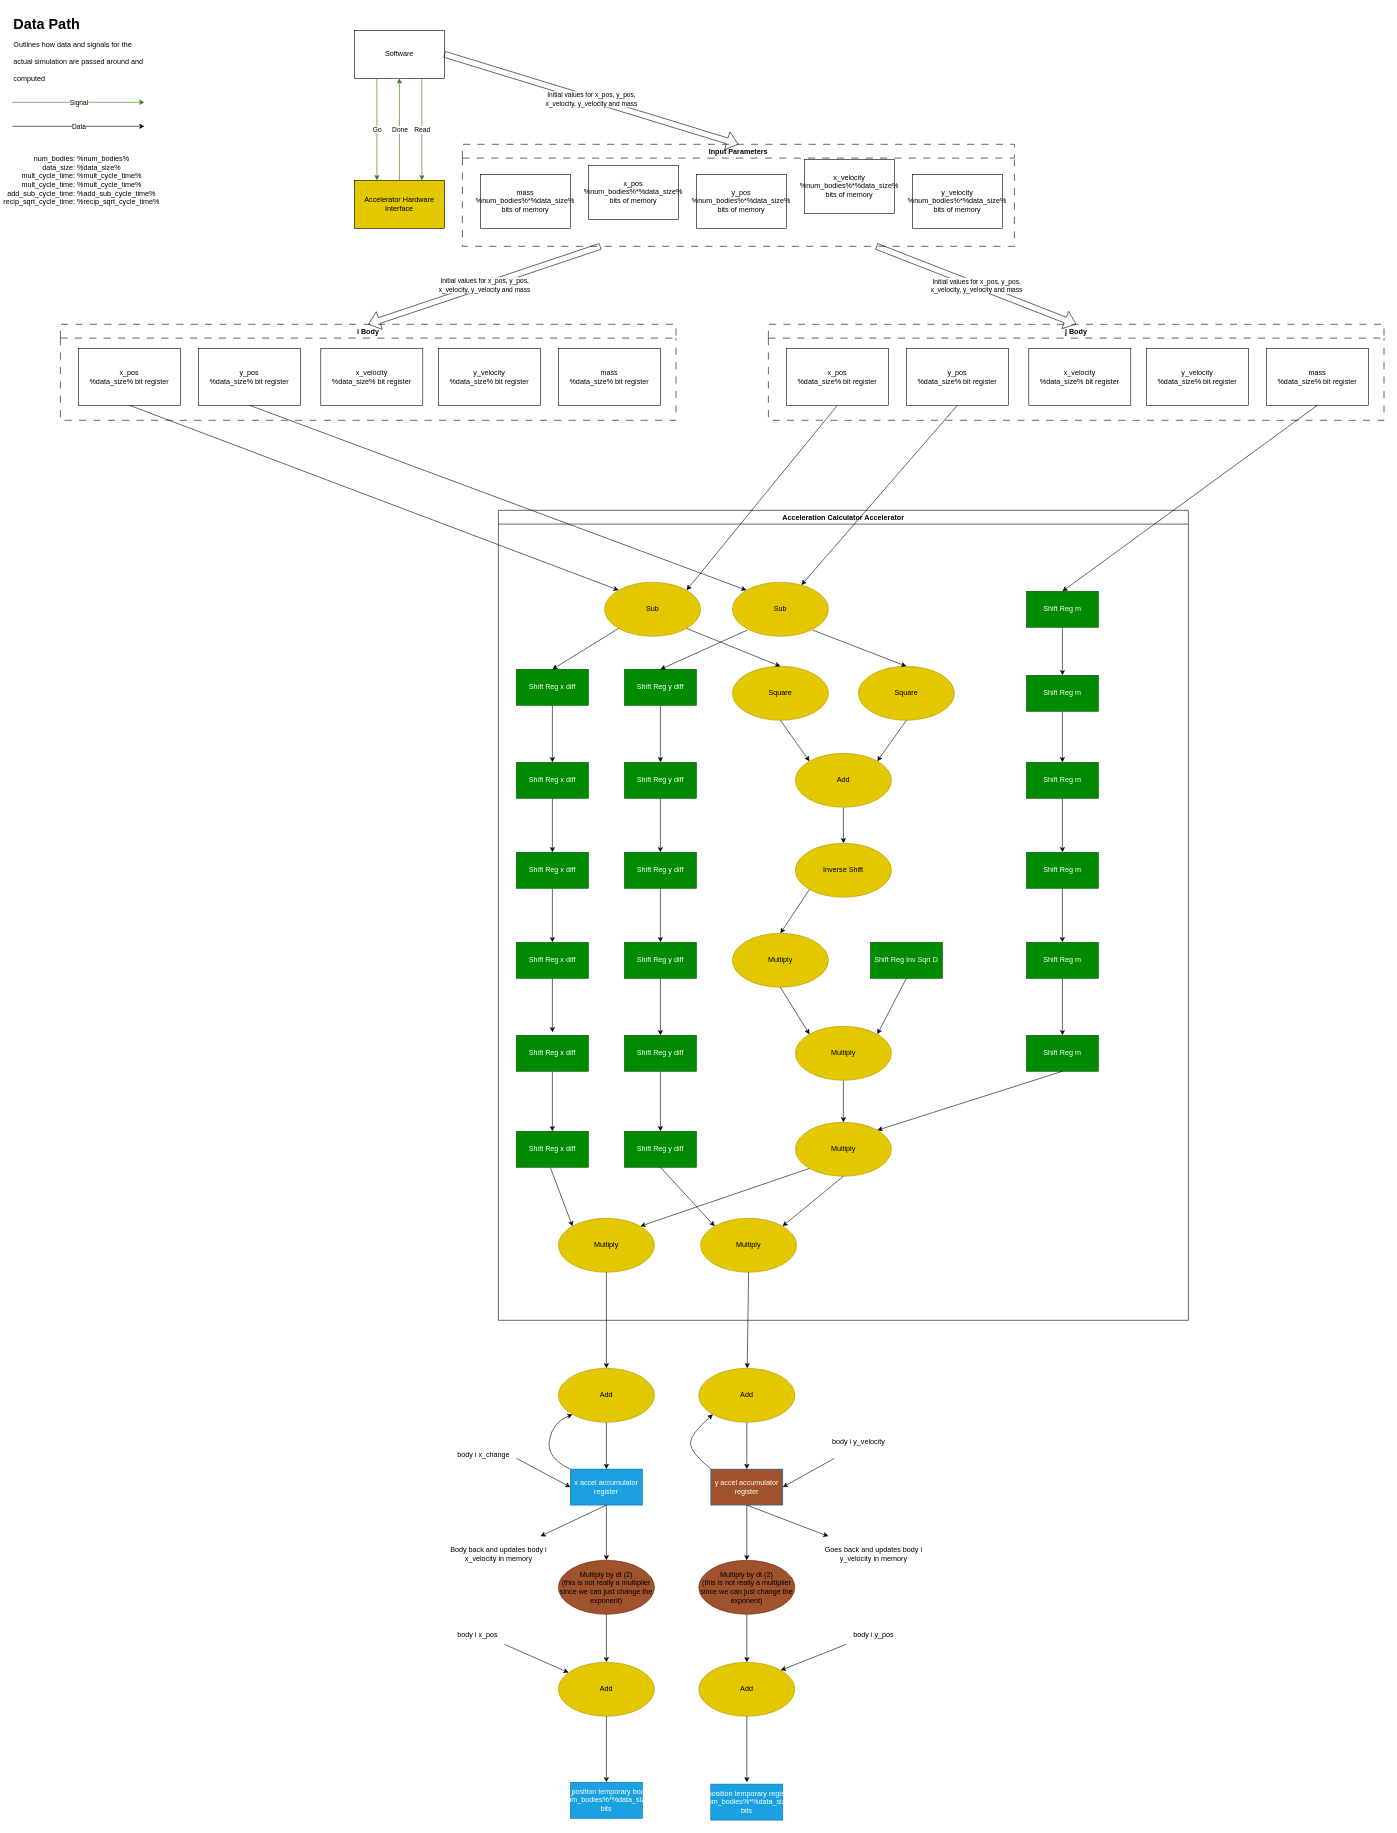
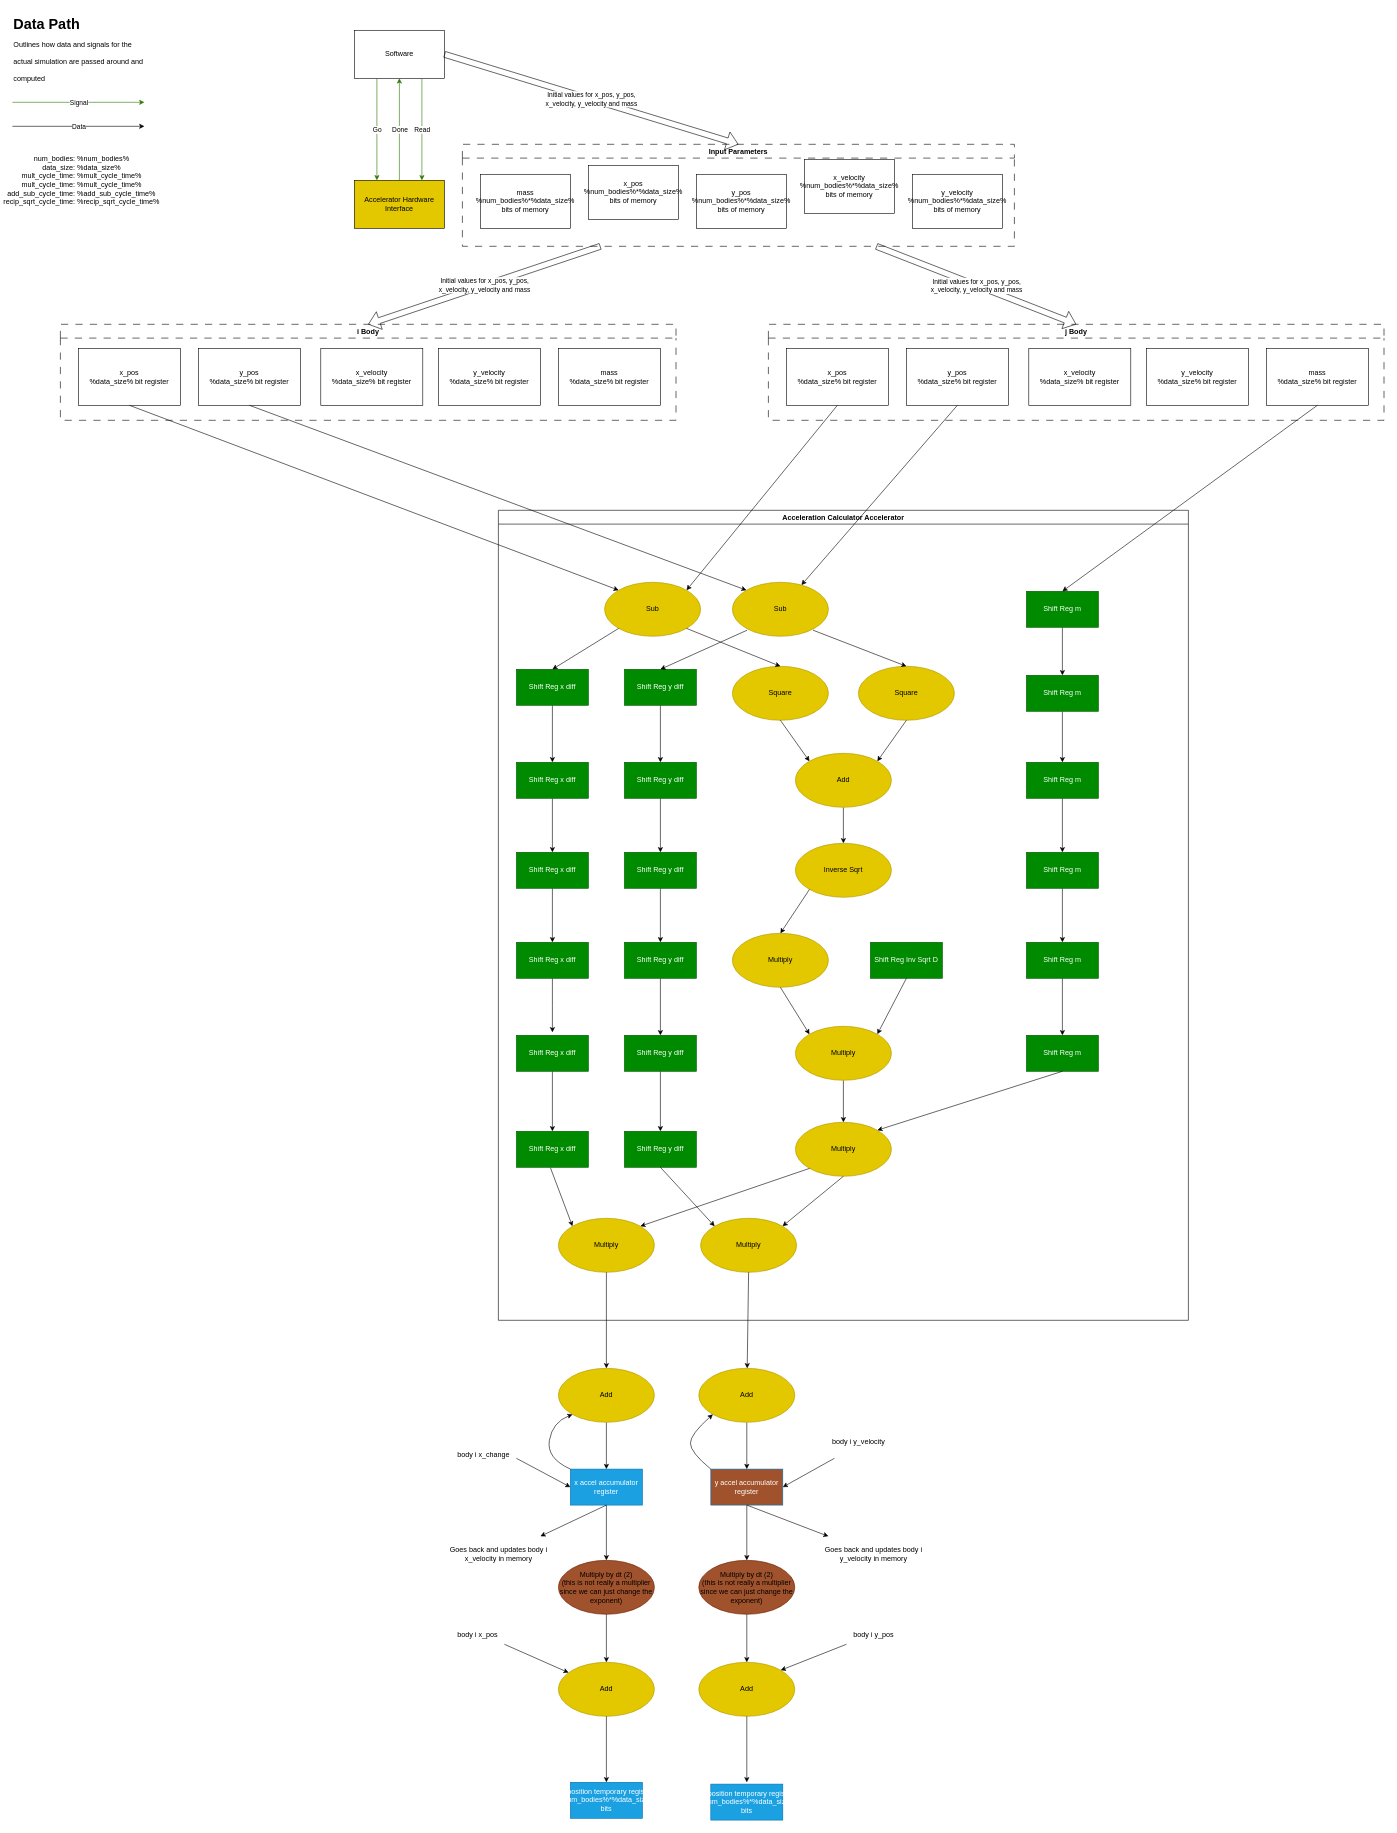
(843, 870) -> (843, 870)
(499, 1554) -> (499, 1554)
(606, 1800) -> (606, 1800)
